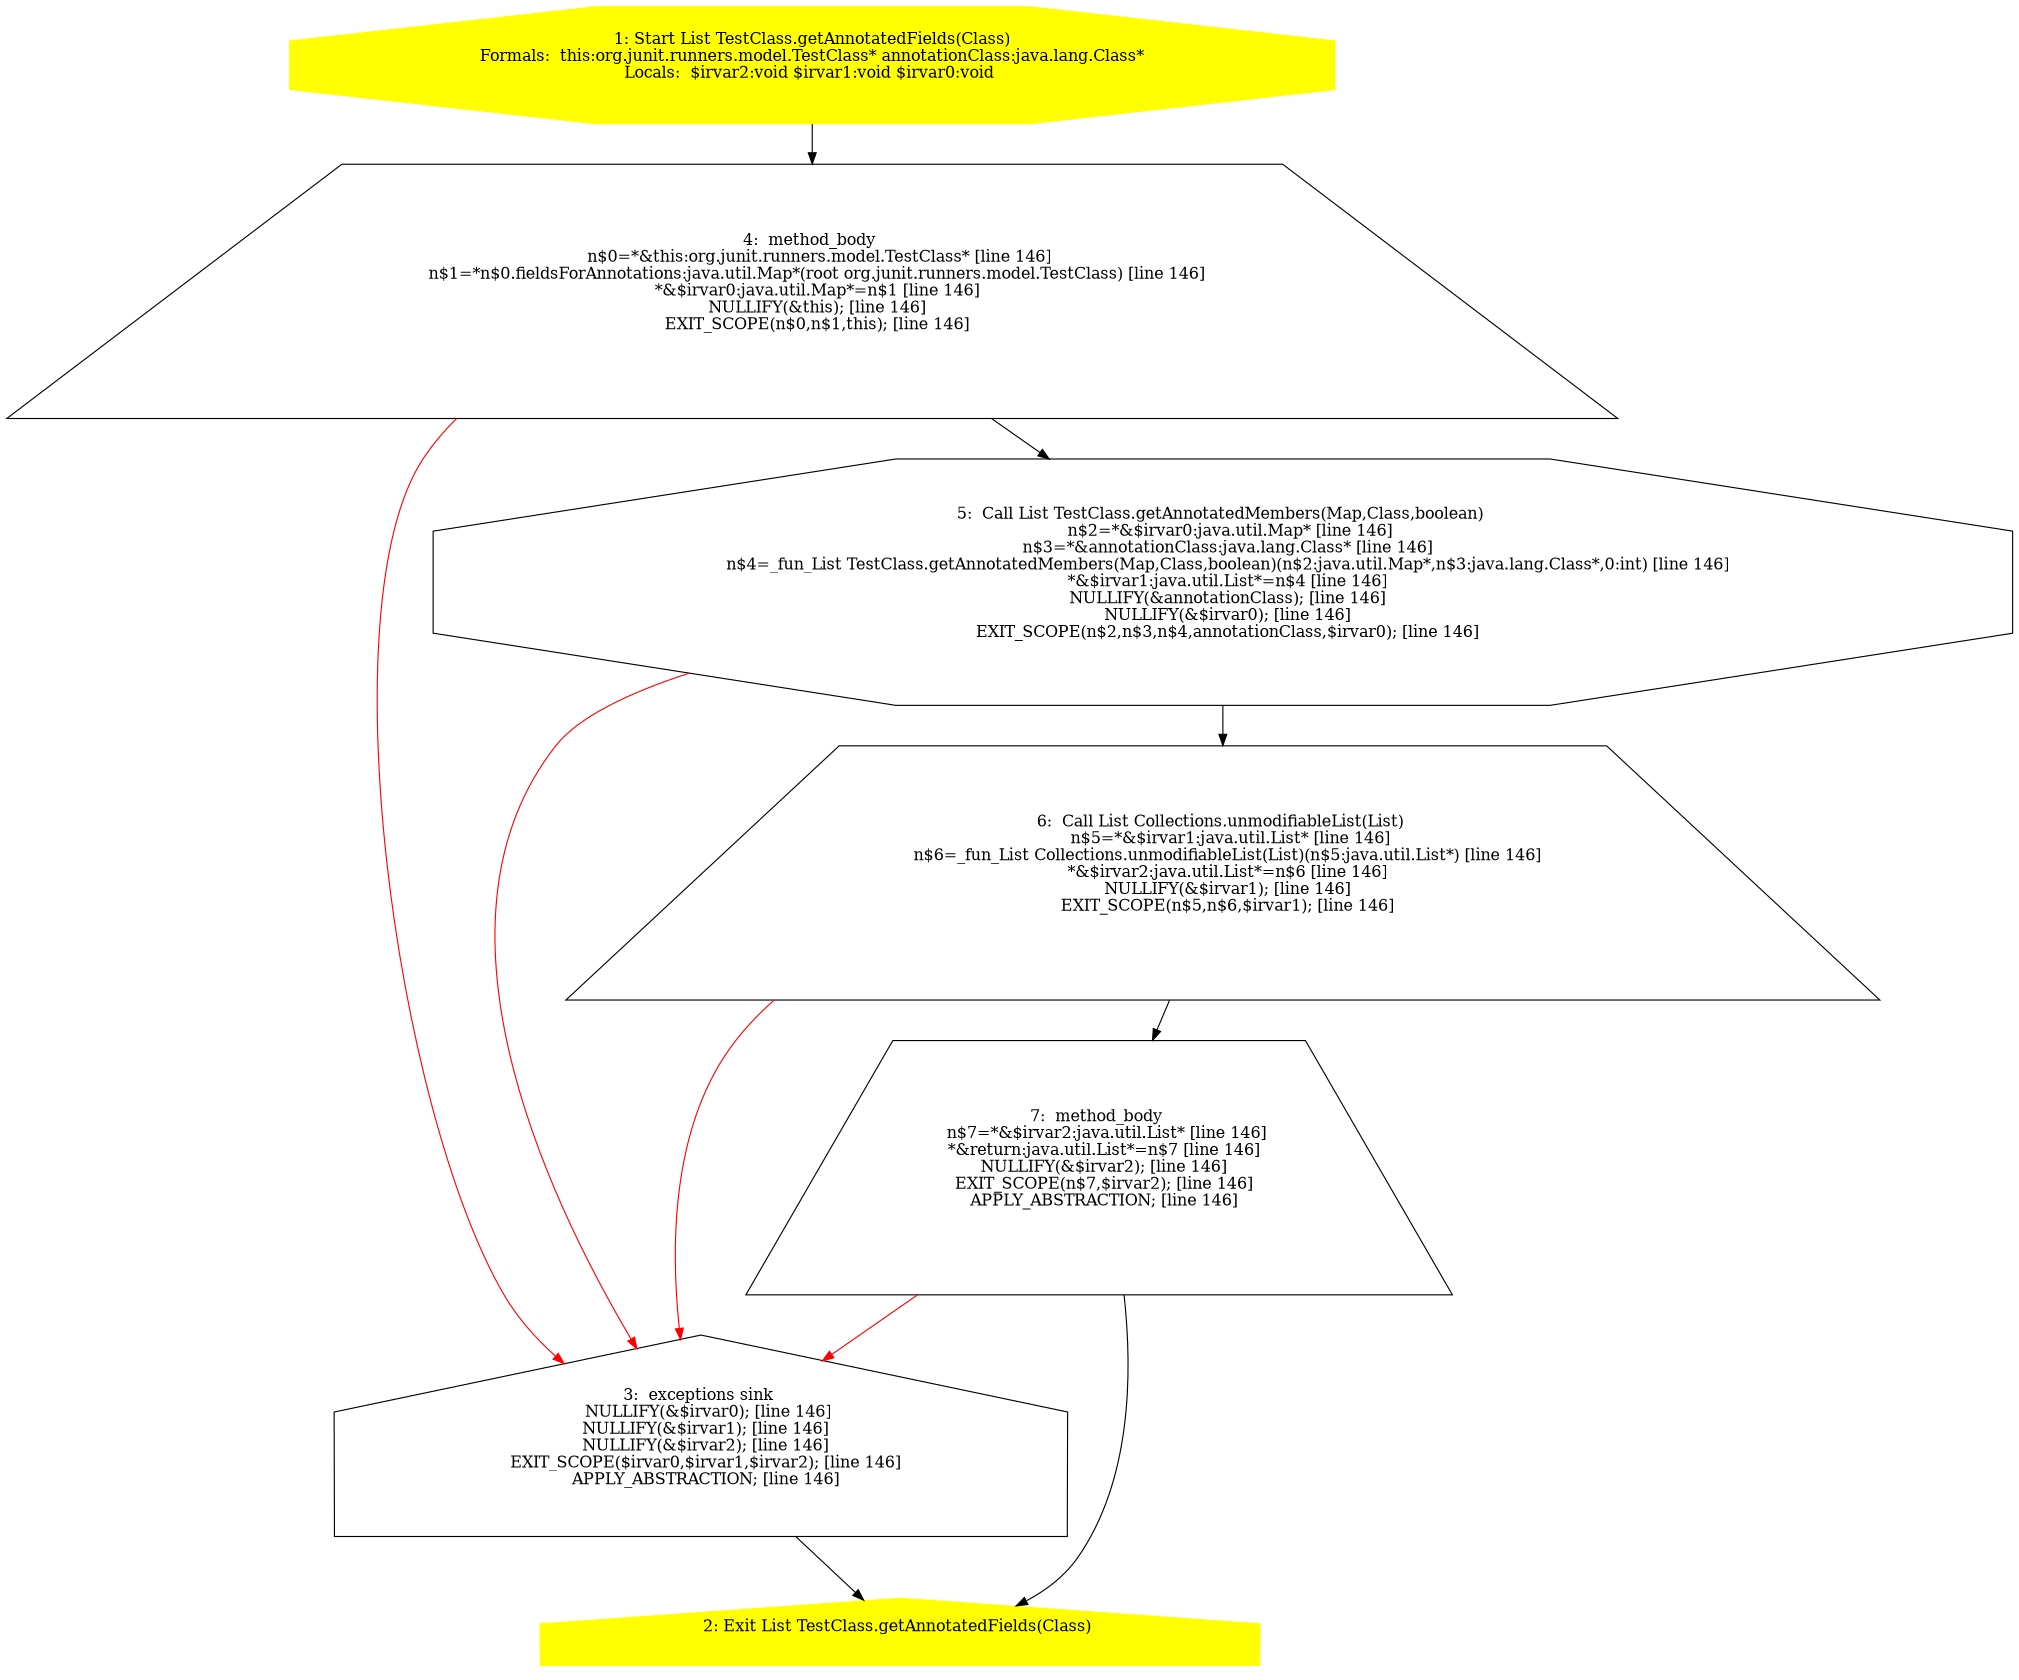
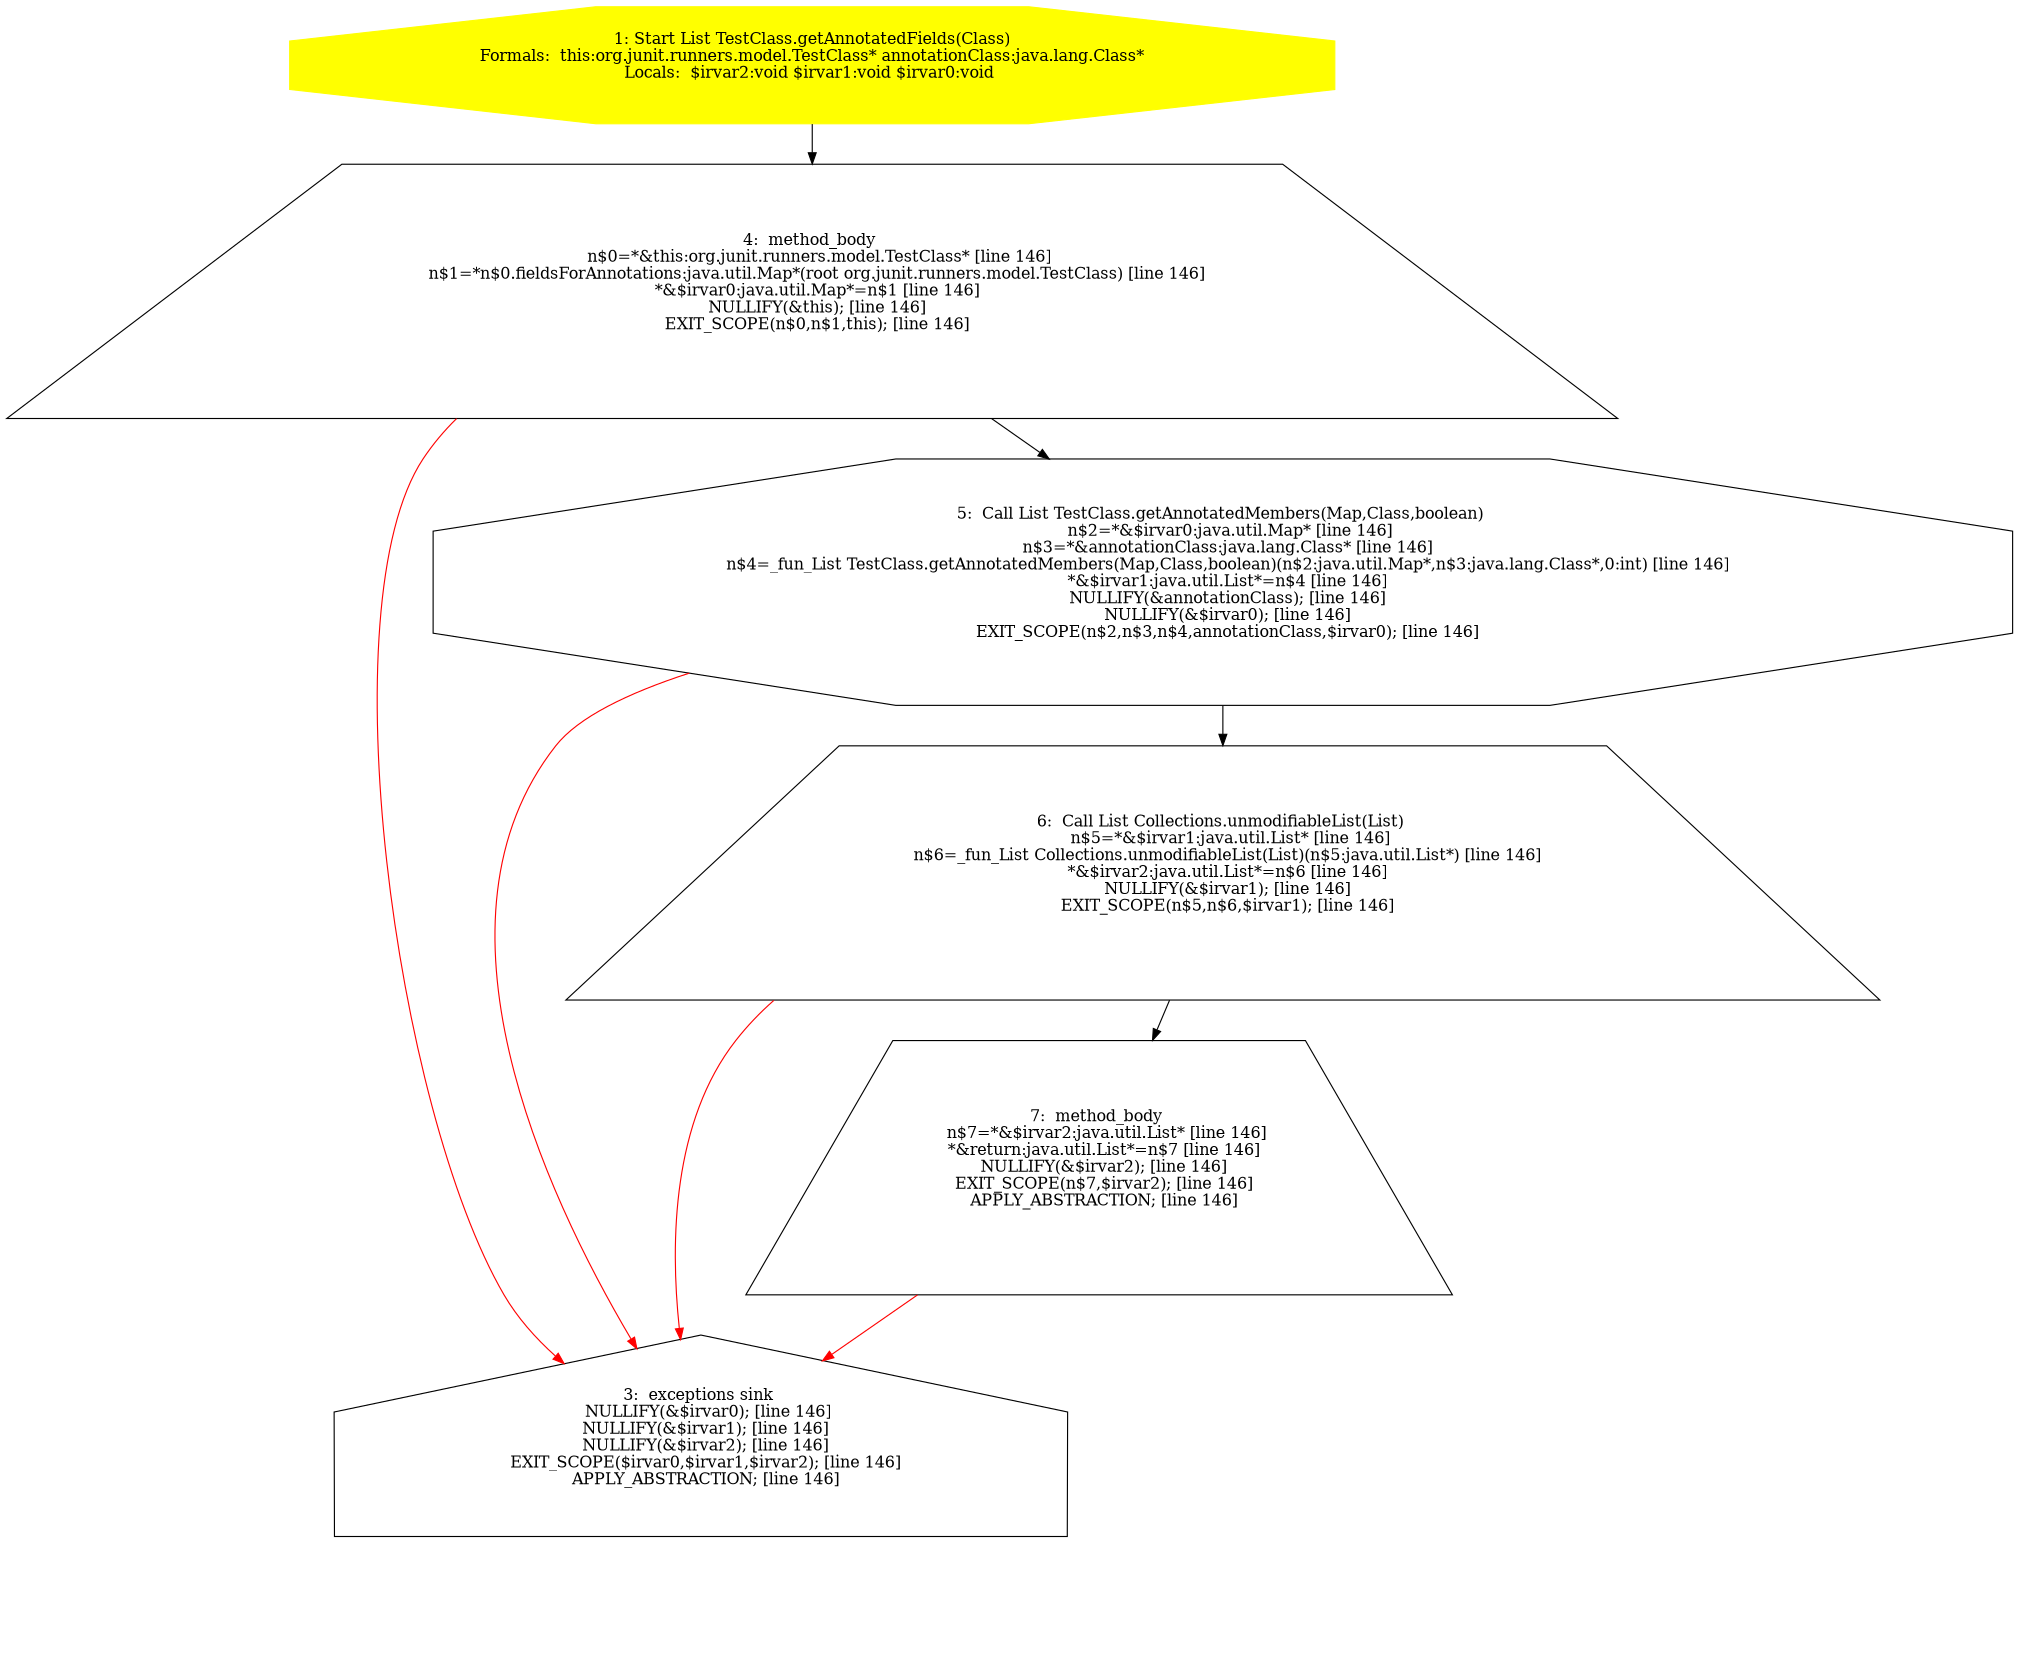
(900, 1635) -> none
